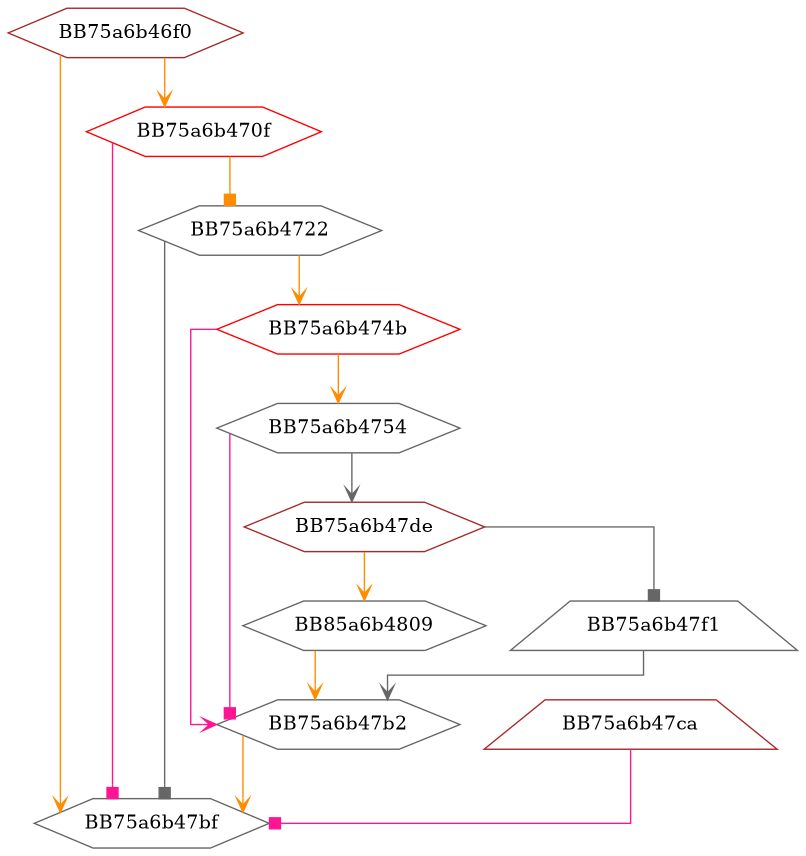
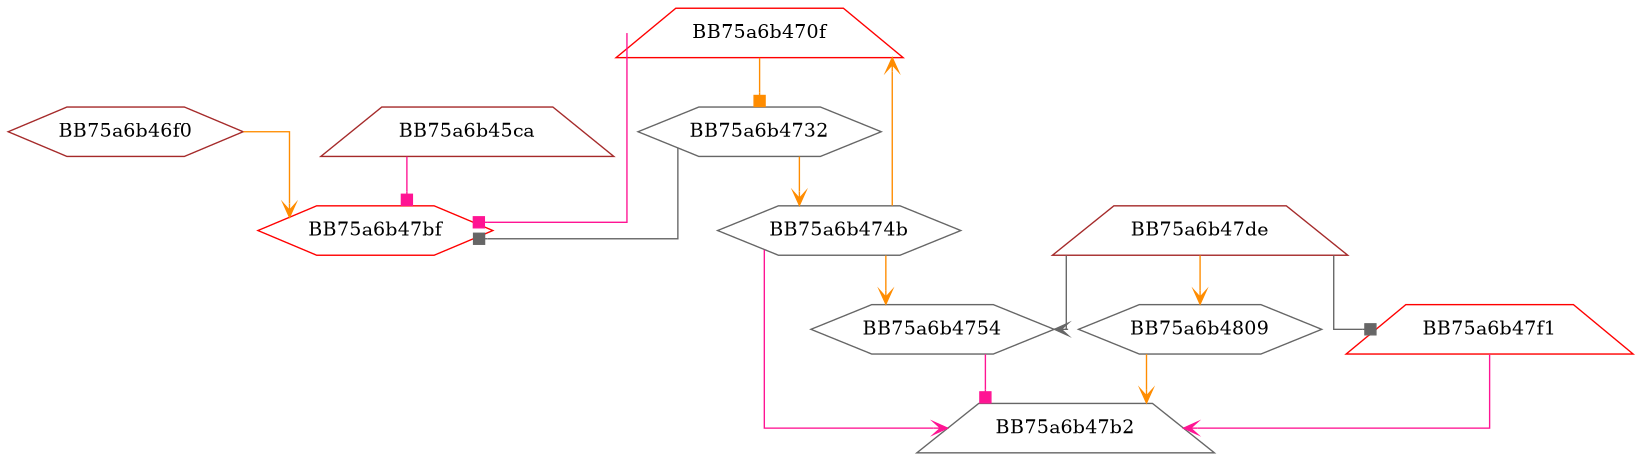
(165, 75) -> (892, 138)
(204, 132) -> (760, 33)
(260, 231) -> (760, 132)
(338, 329) -> (839, 231)
(352, 471) -> (1066, 293)
(364, 527) -> (1200, 231)
(364, 626) -> (1200, 329)
(654, 626) -> (1490, 329)
(522, 675) -> (1380, 428)
(338, 725) -> (1066, 428)
(631, 725) -> (467, 132)
(243, 767) -> none
(152, 823) -> (375, 231)
